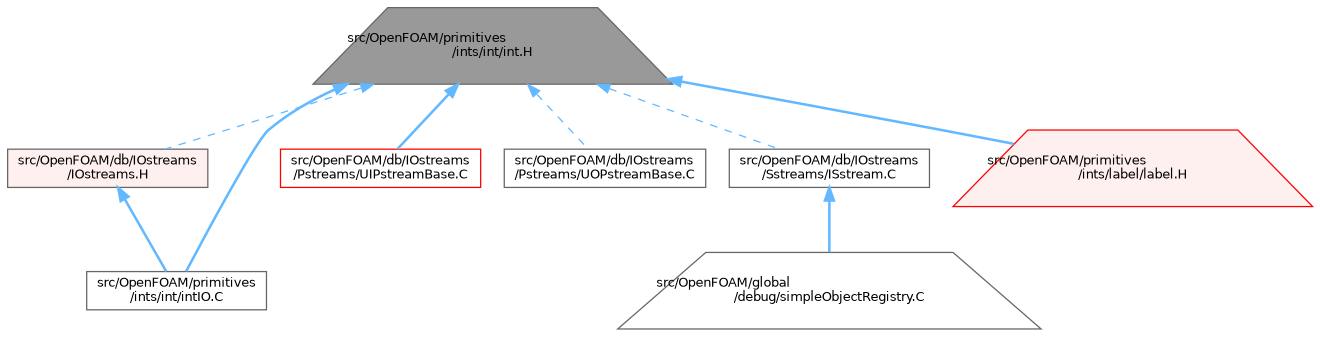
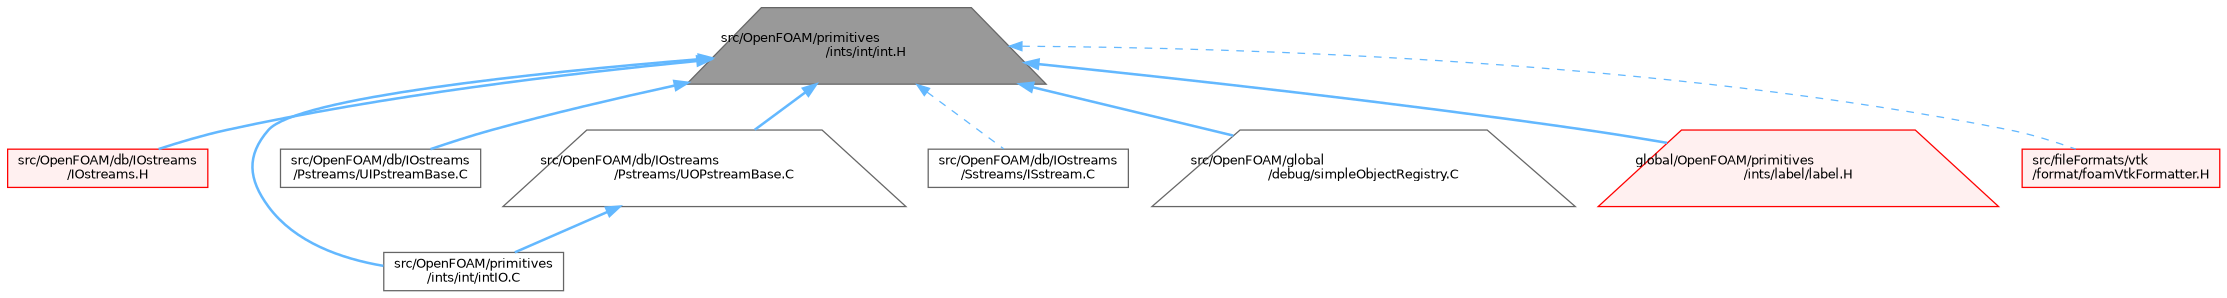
(263, 119) -> (426, 94)
(562, 122) -> (780, 111)
(108, 168) -> (108, 168)
(381, 168) -> (381, 168)
(605, 168) -> (704, 168)
(1133, 168) -> (1798, 168)
none -> (2121, 168)
(829, 226) -> (1133, 111)
(146, 235) -> (561, 232)
